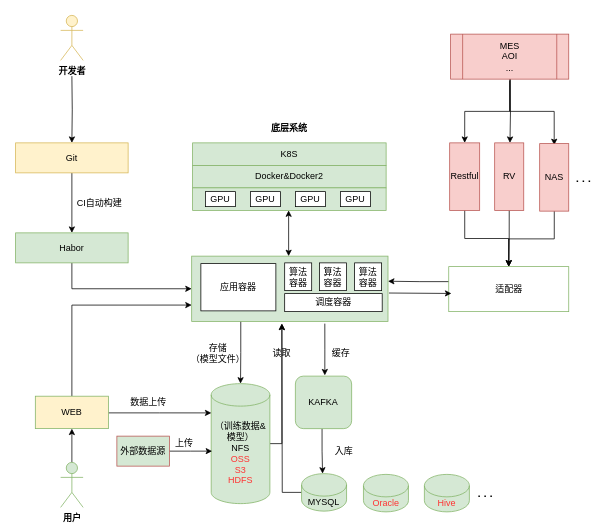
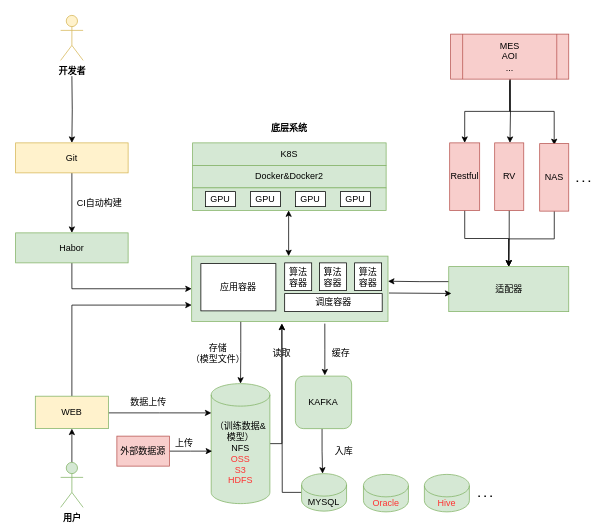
(509, 289) -> (509, 289)
(143, 451) -> (143, 451)
